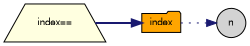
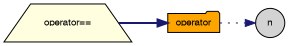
(55, 23) -> (68, 23)
(161, 23) -> (194, 23)
